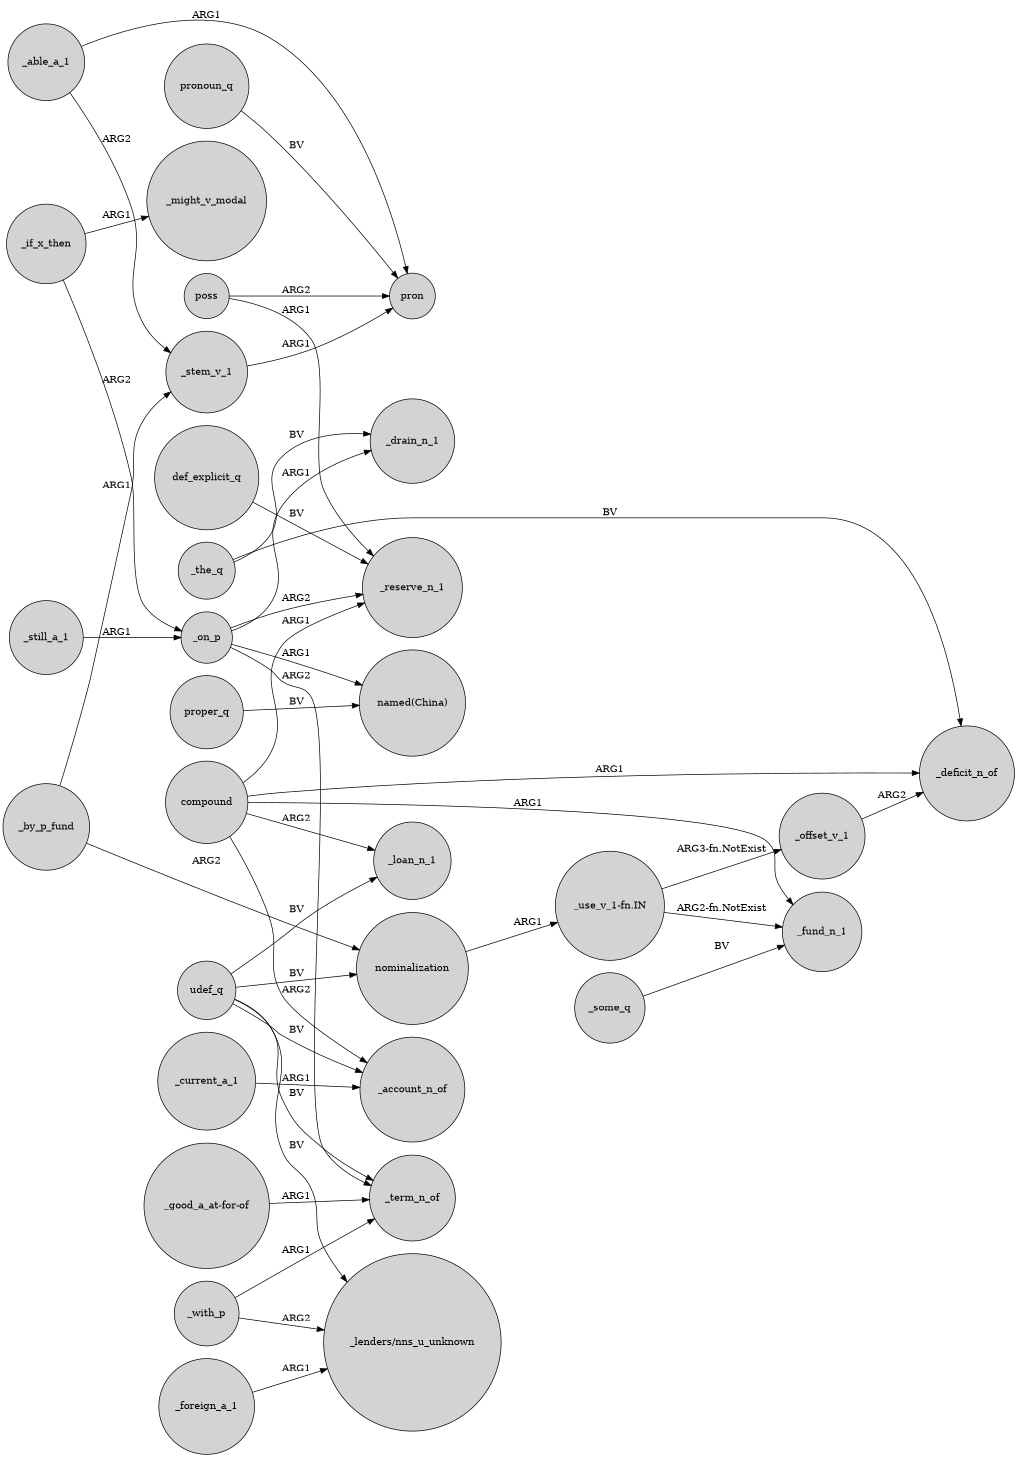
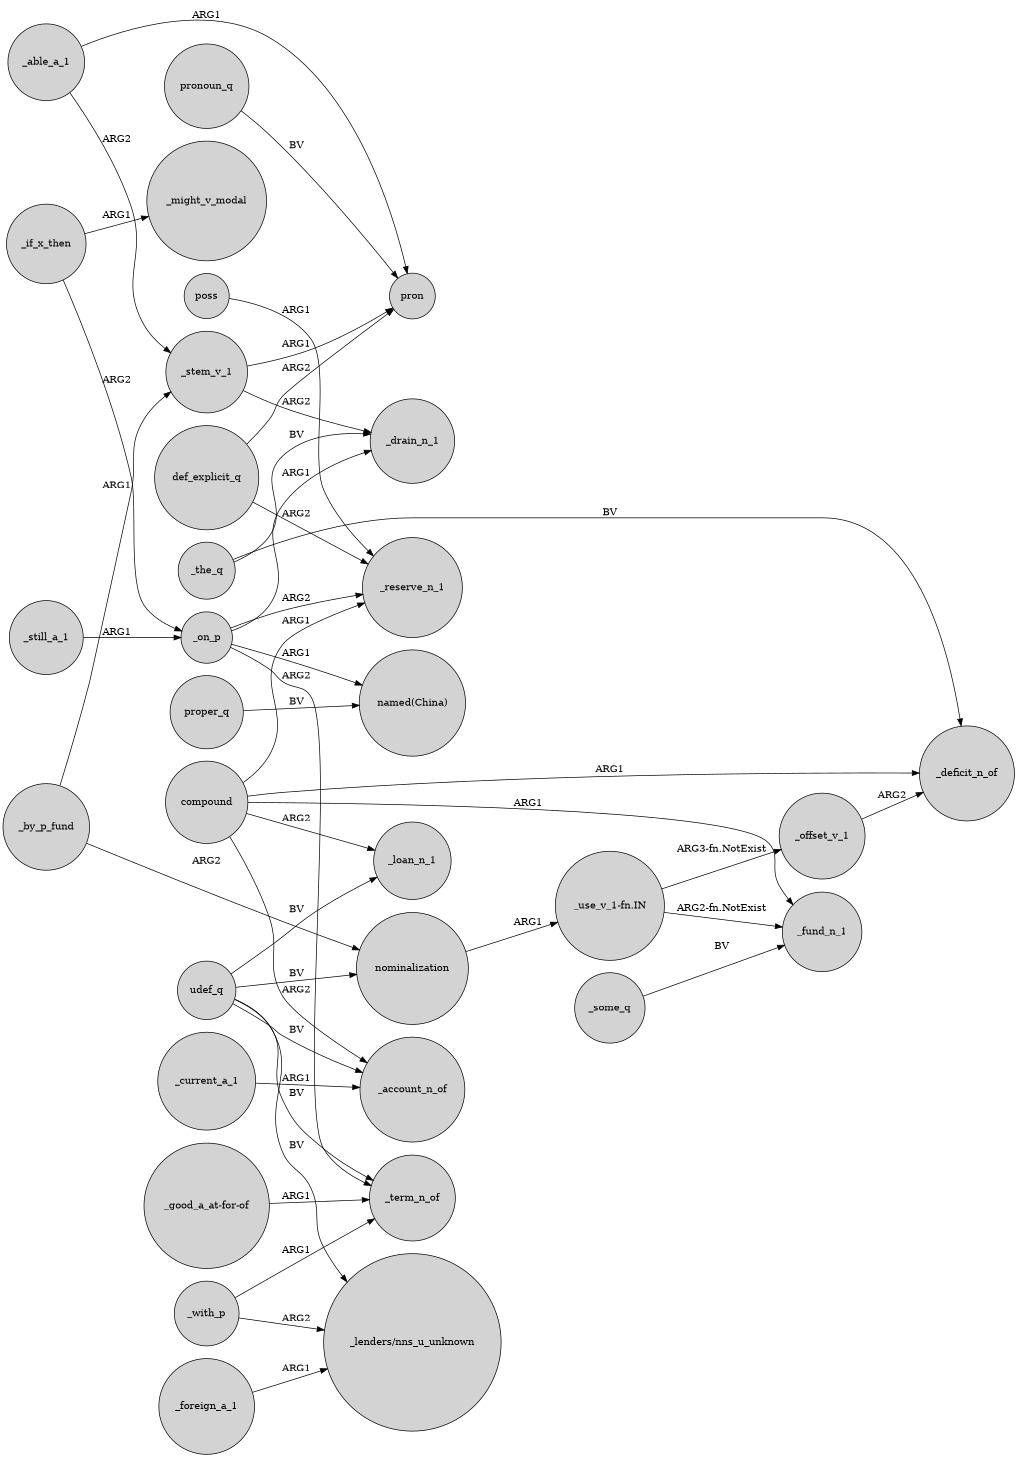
(306, 296) -> (311, 372)
none -> (302, 414)
(297, 514) -> (297, 514)
